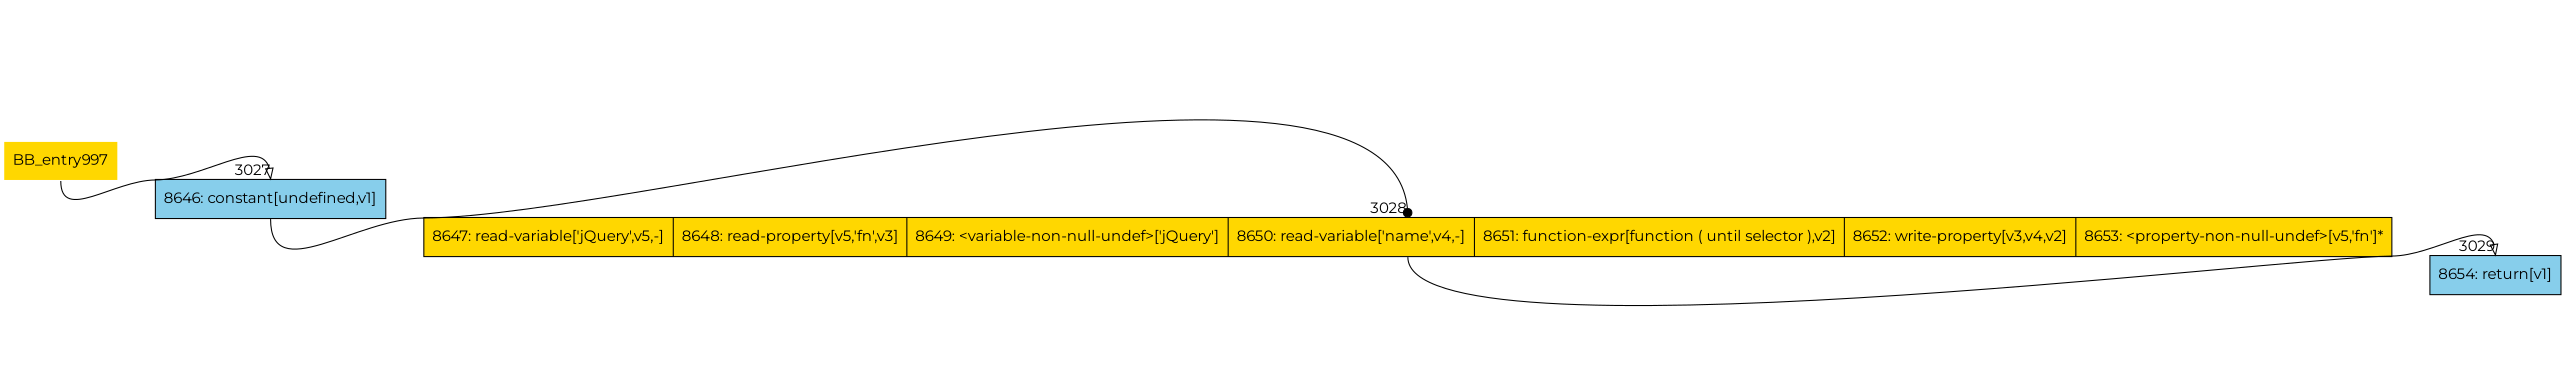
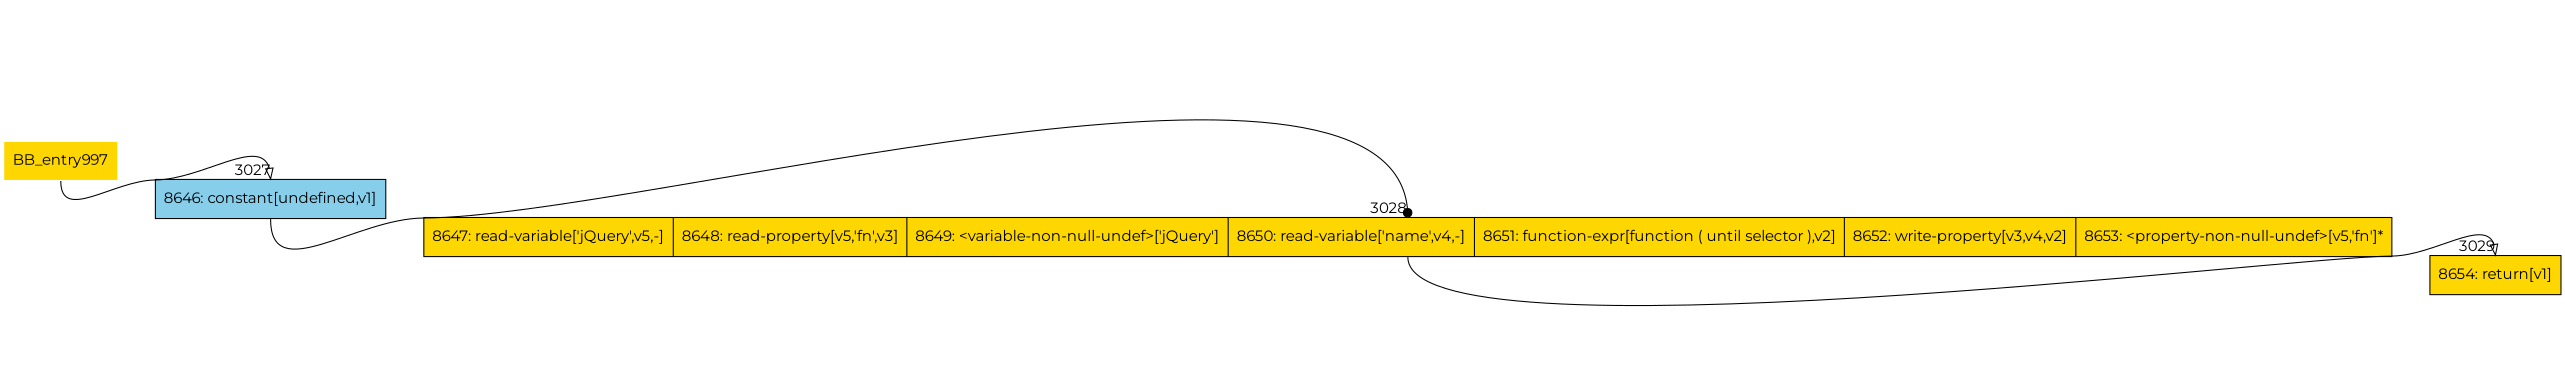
(2495, 275) -> (2495, 275)
